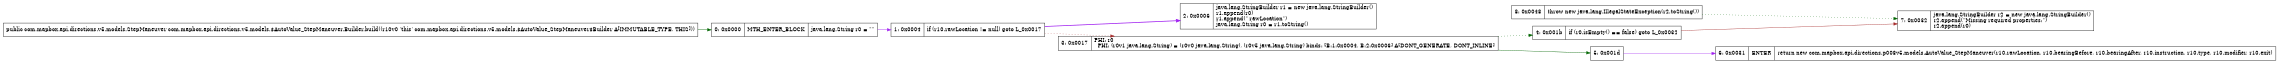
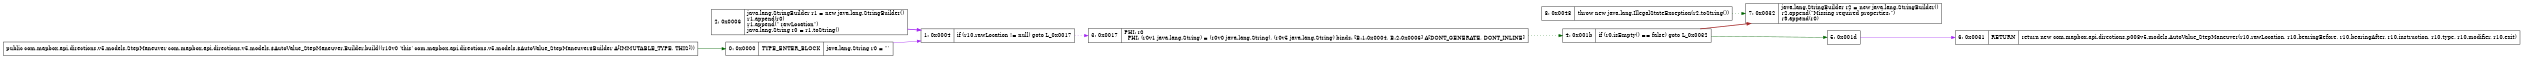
(1111, 24) -> (912, 30)
(1952, 26) -> (1800, 19)
(1787, 27) -> (1724, 26)
(776, 30) -> (791, 49)
(1078, 35) -> (1080, 36)
(1542, 51) -> (1767, 37)
(1762, 53) -> (2003, 37)
